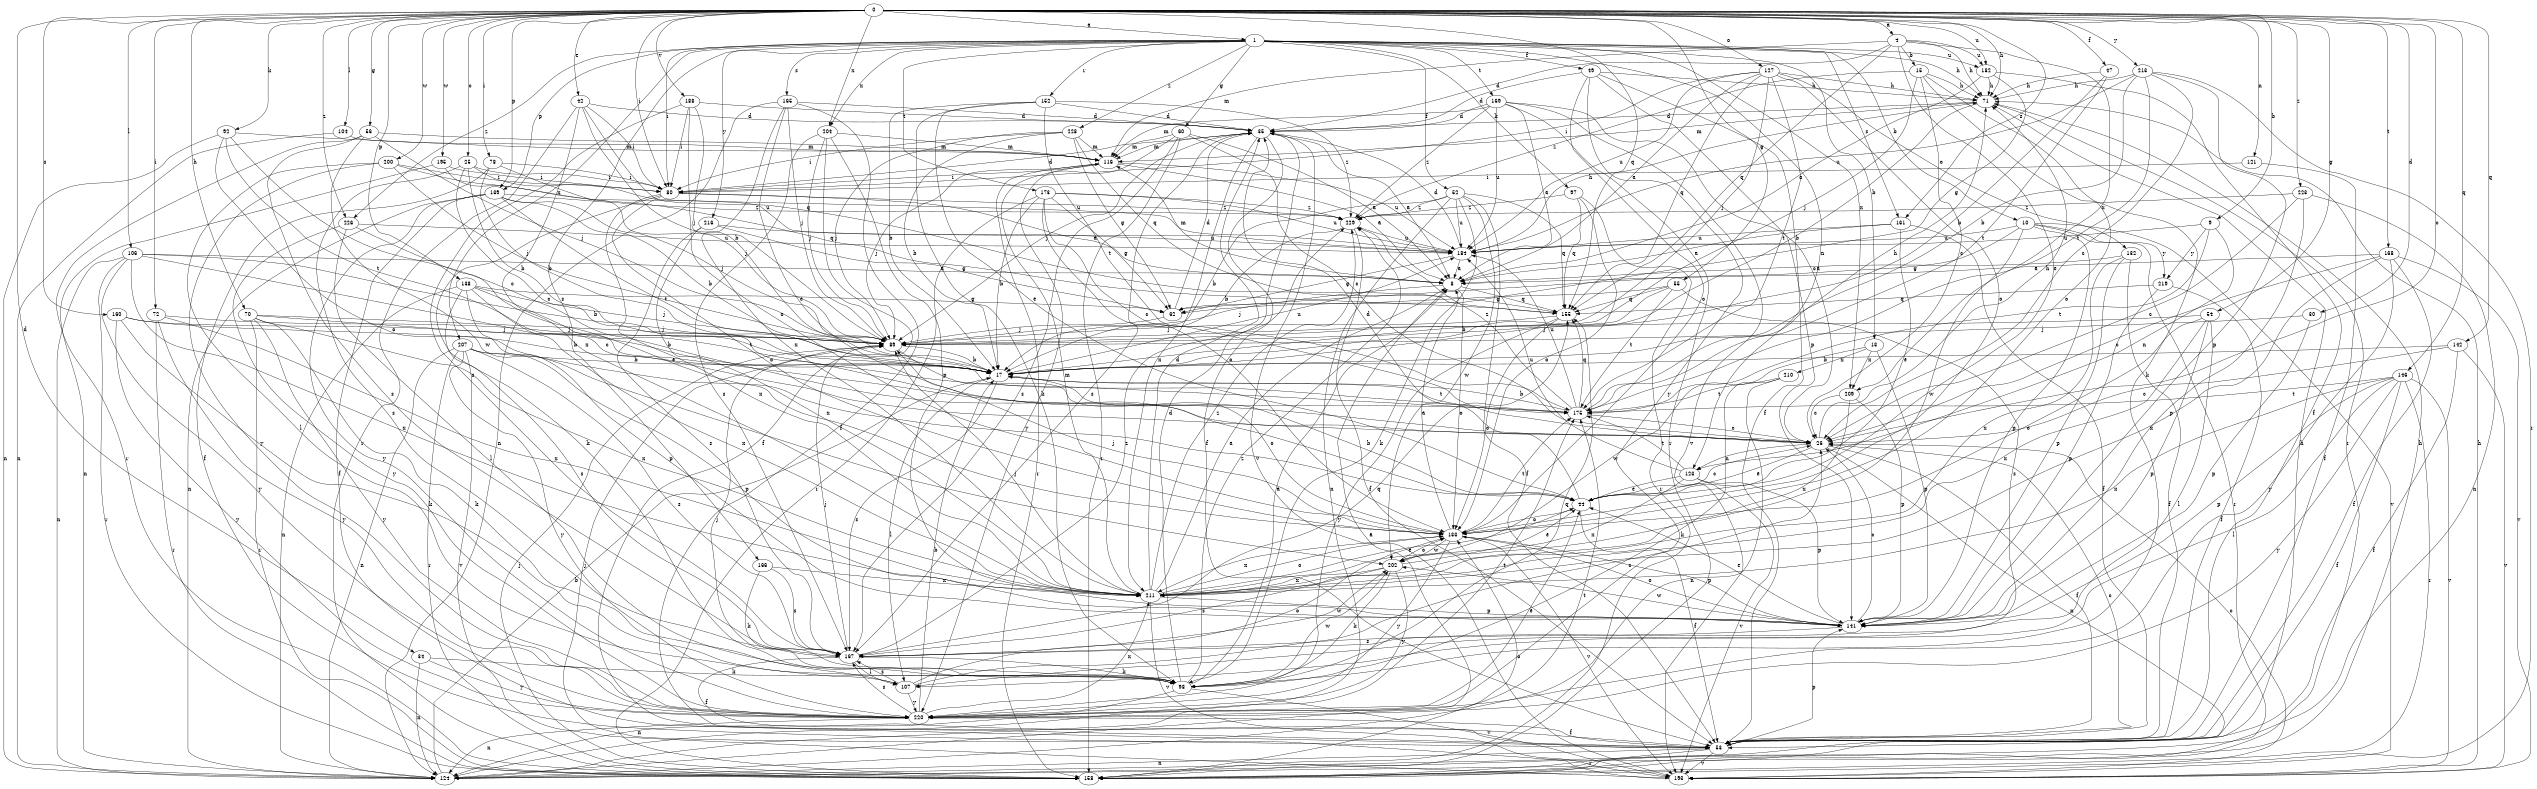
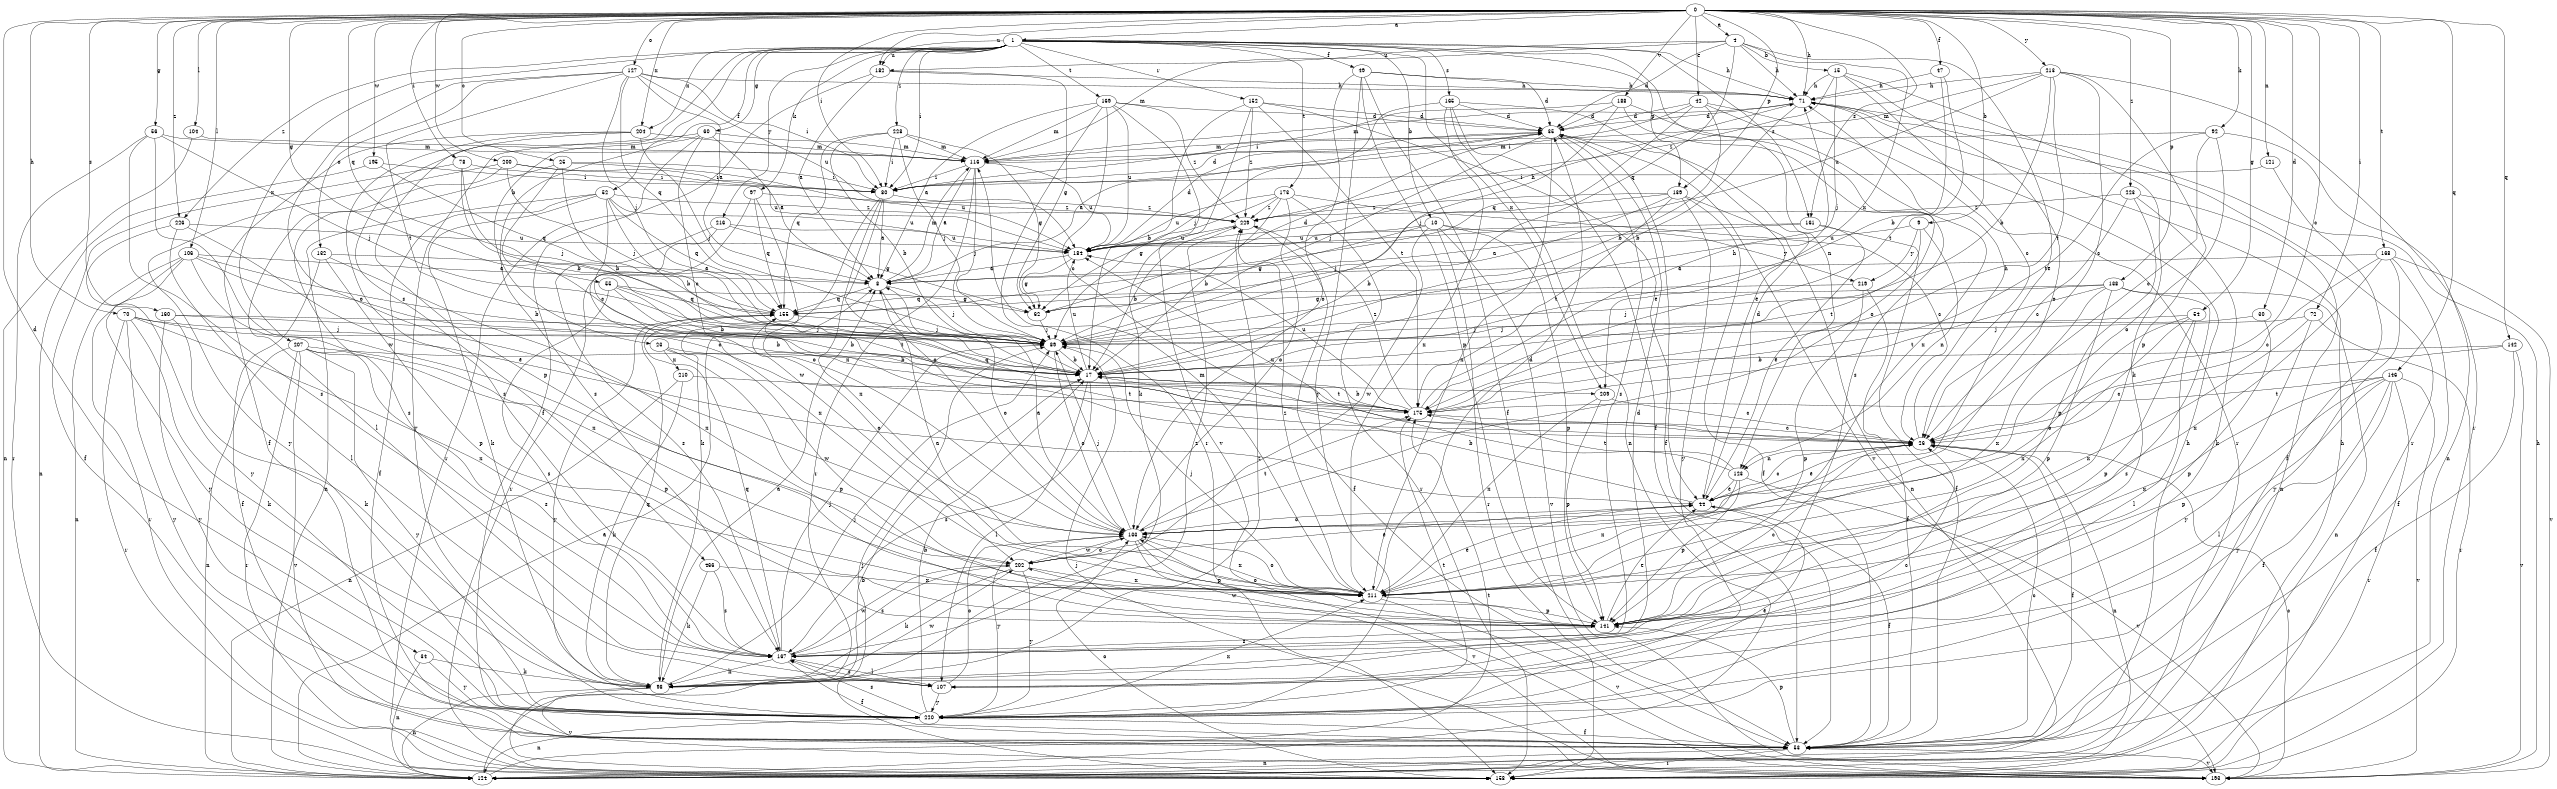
none -> (1543, 139)
(1874, 345) -> (659, 345)
(763, 566) -> (710, 566)
none -> (1613, 643)
